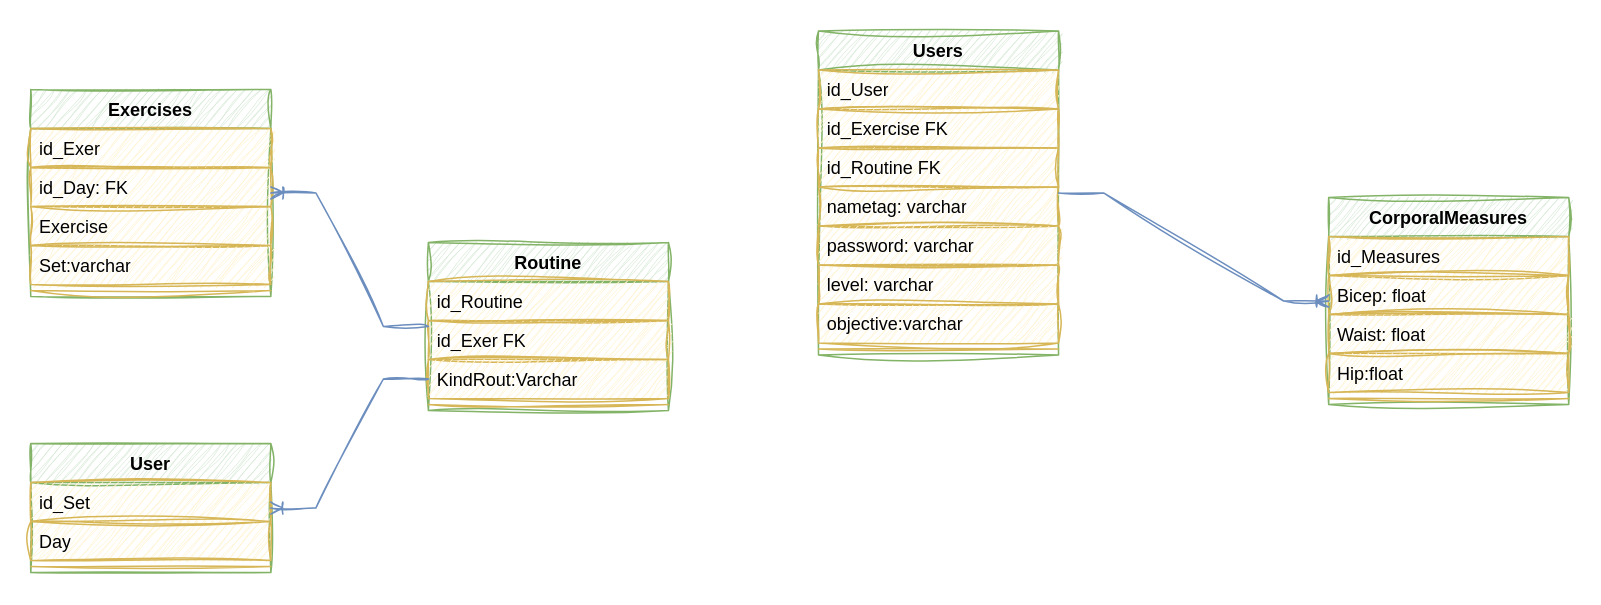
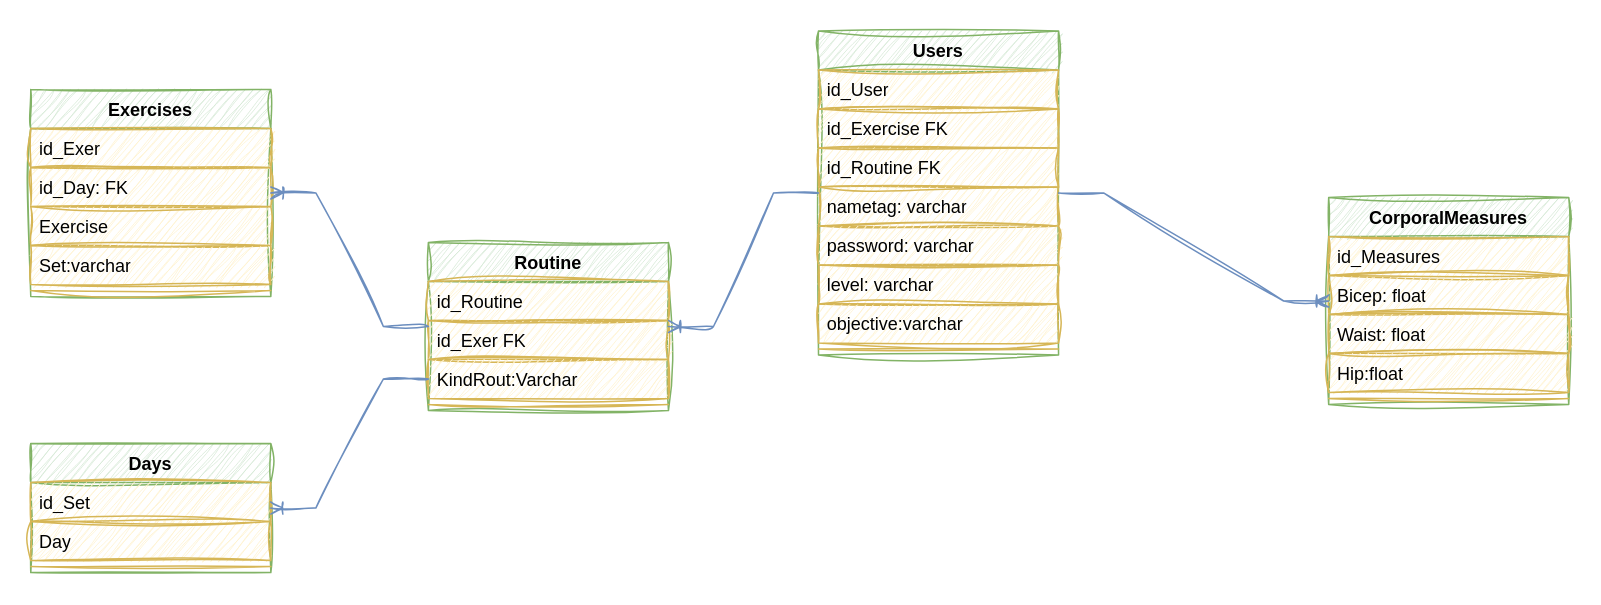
none -> (744, 259)
(151, 465) -> (151, 465)
